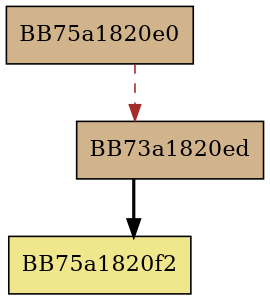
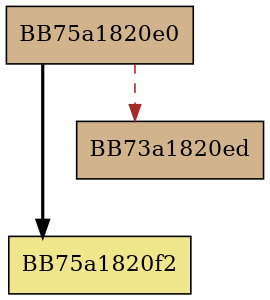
(134, 199) -> (43, 142)
